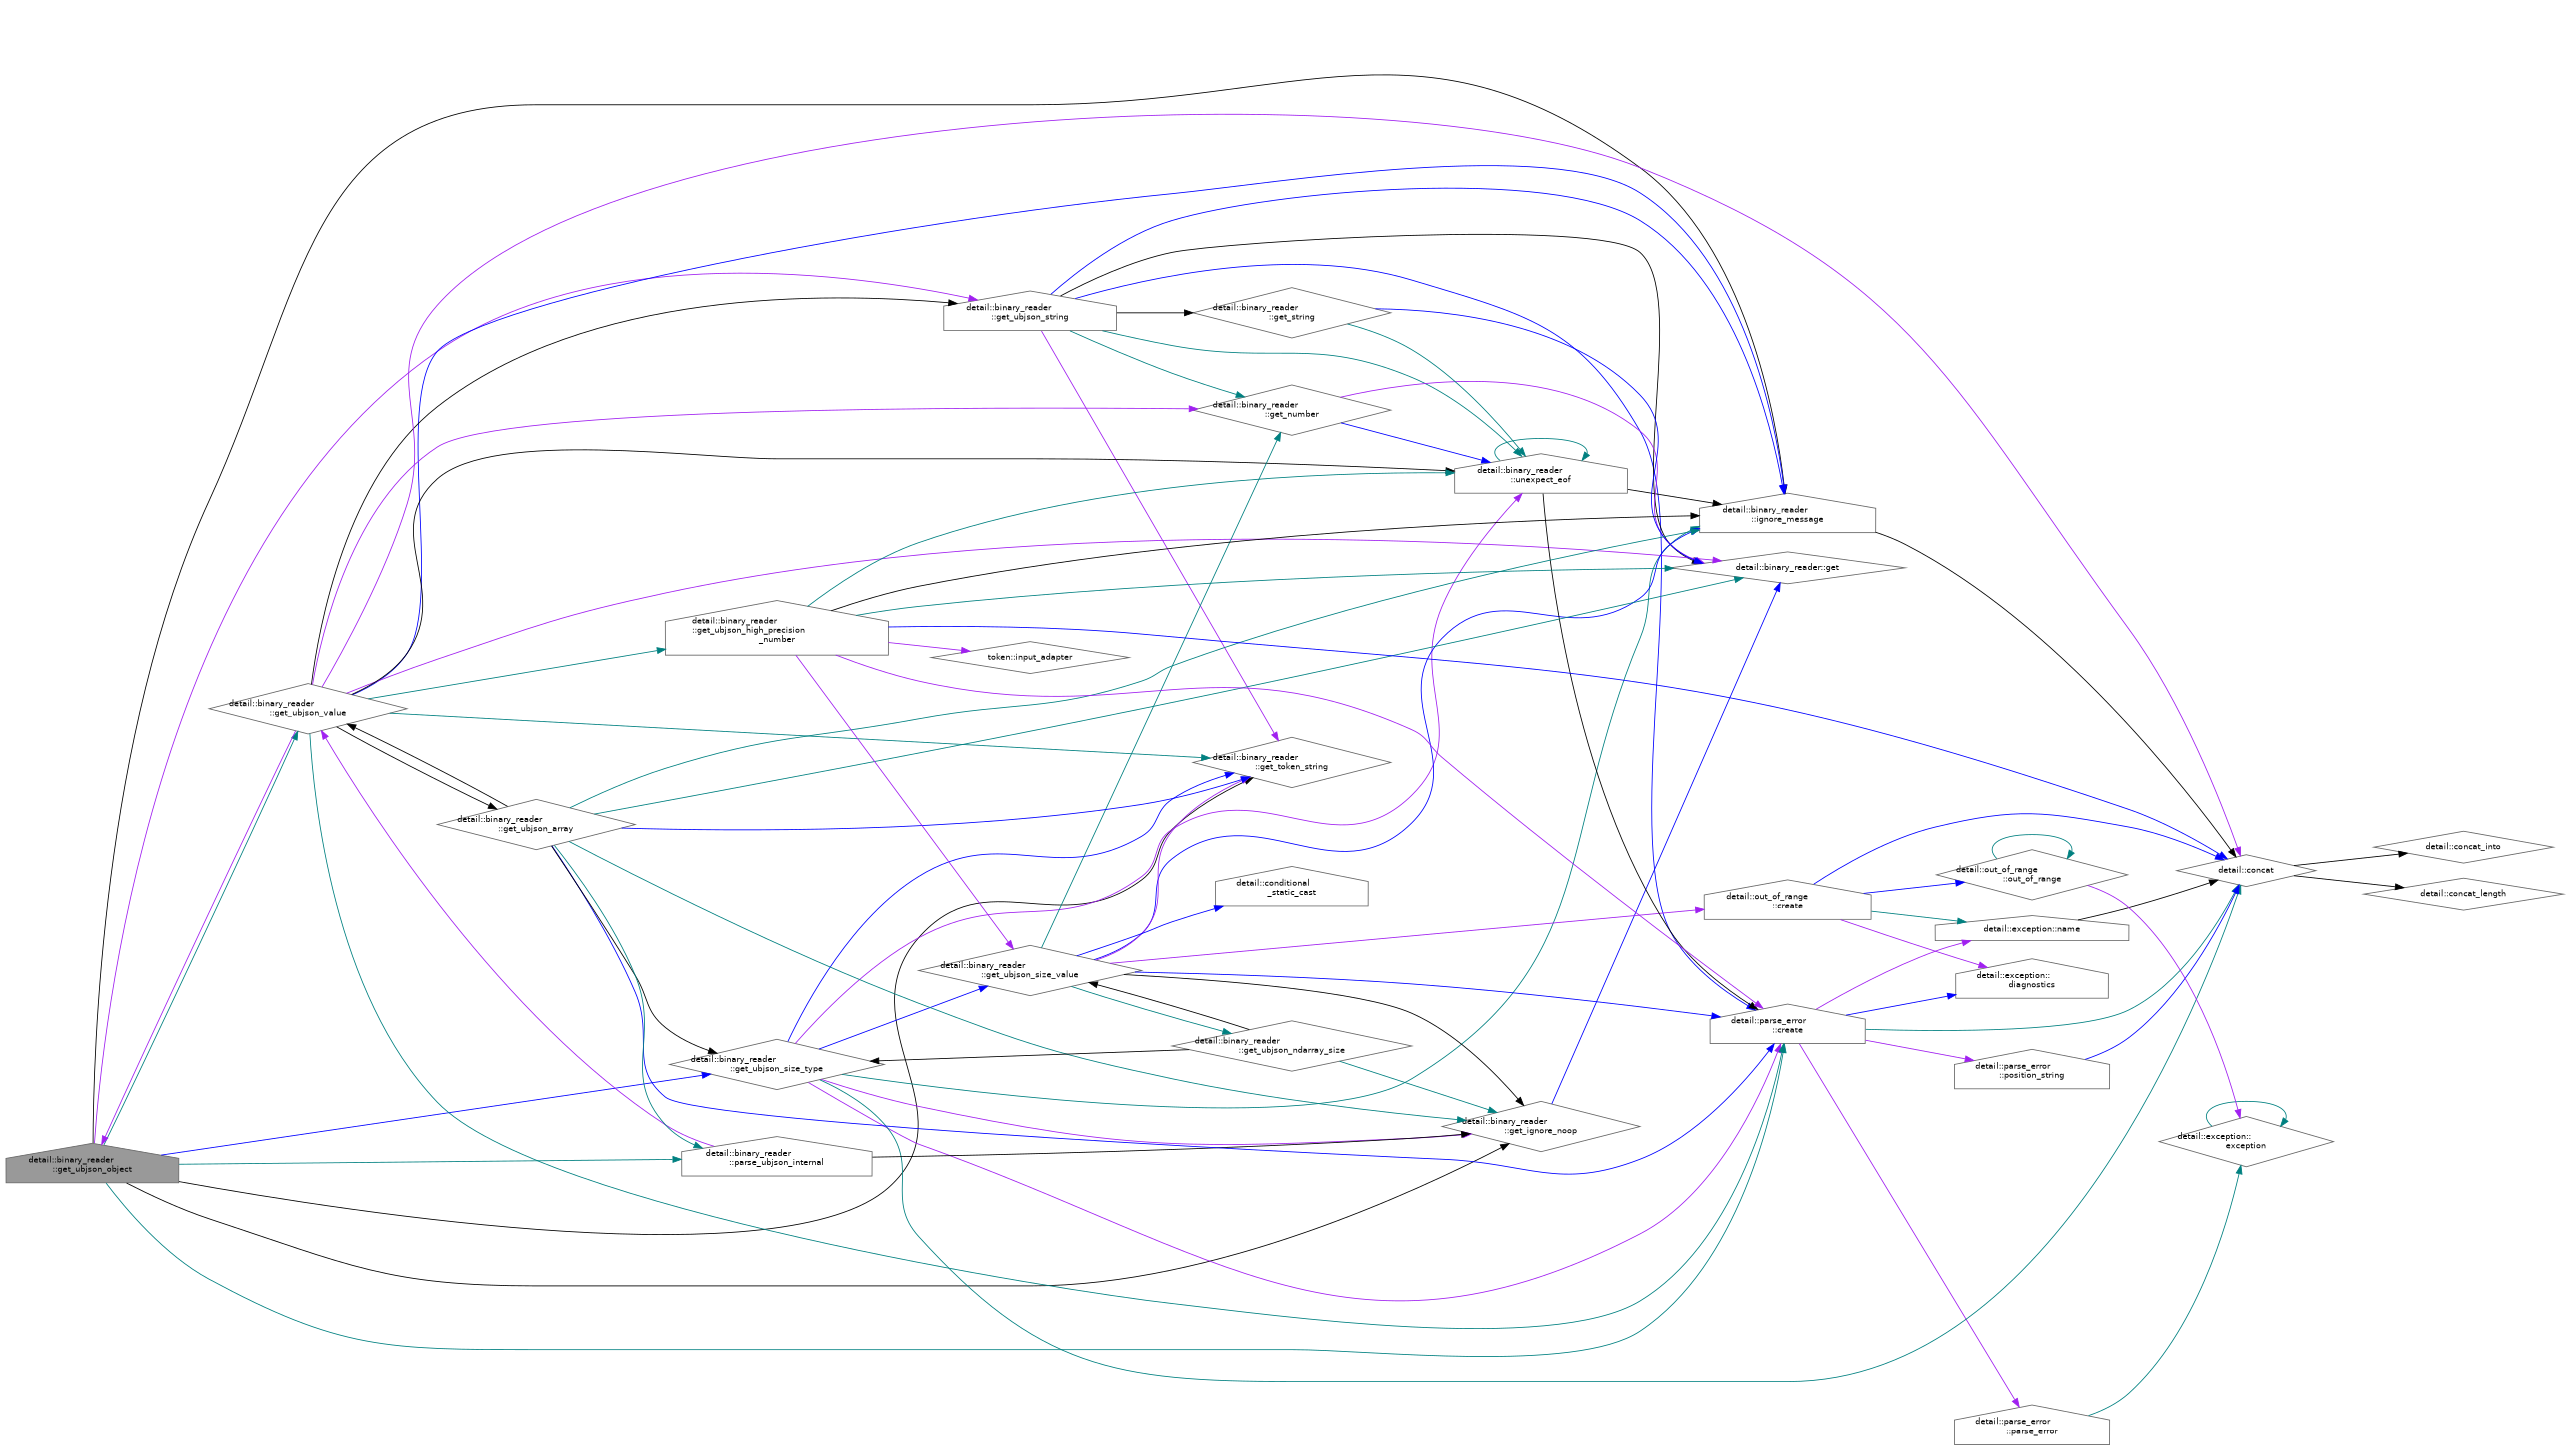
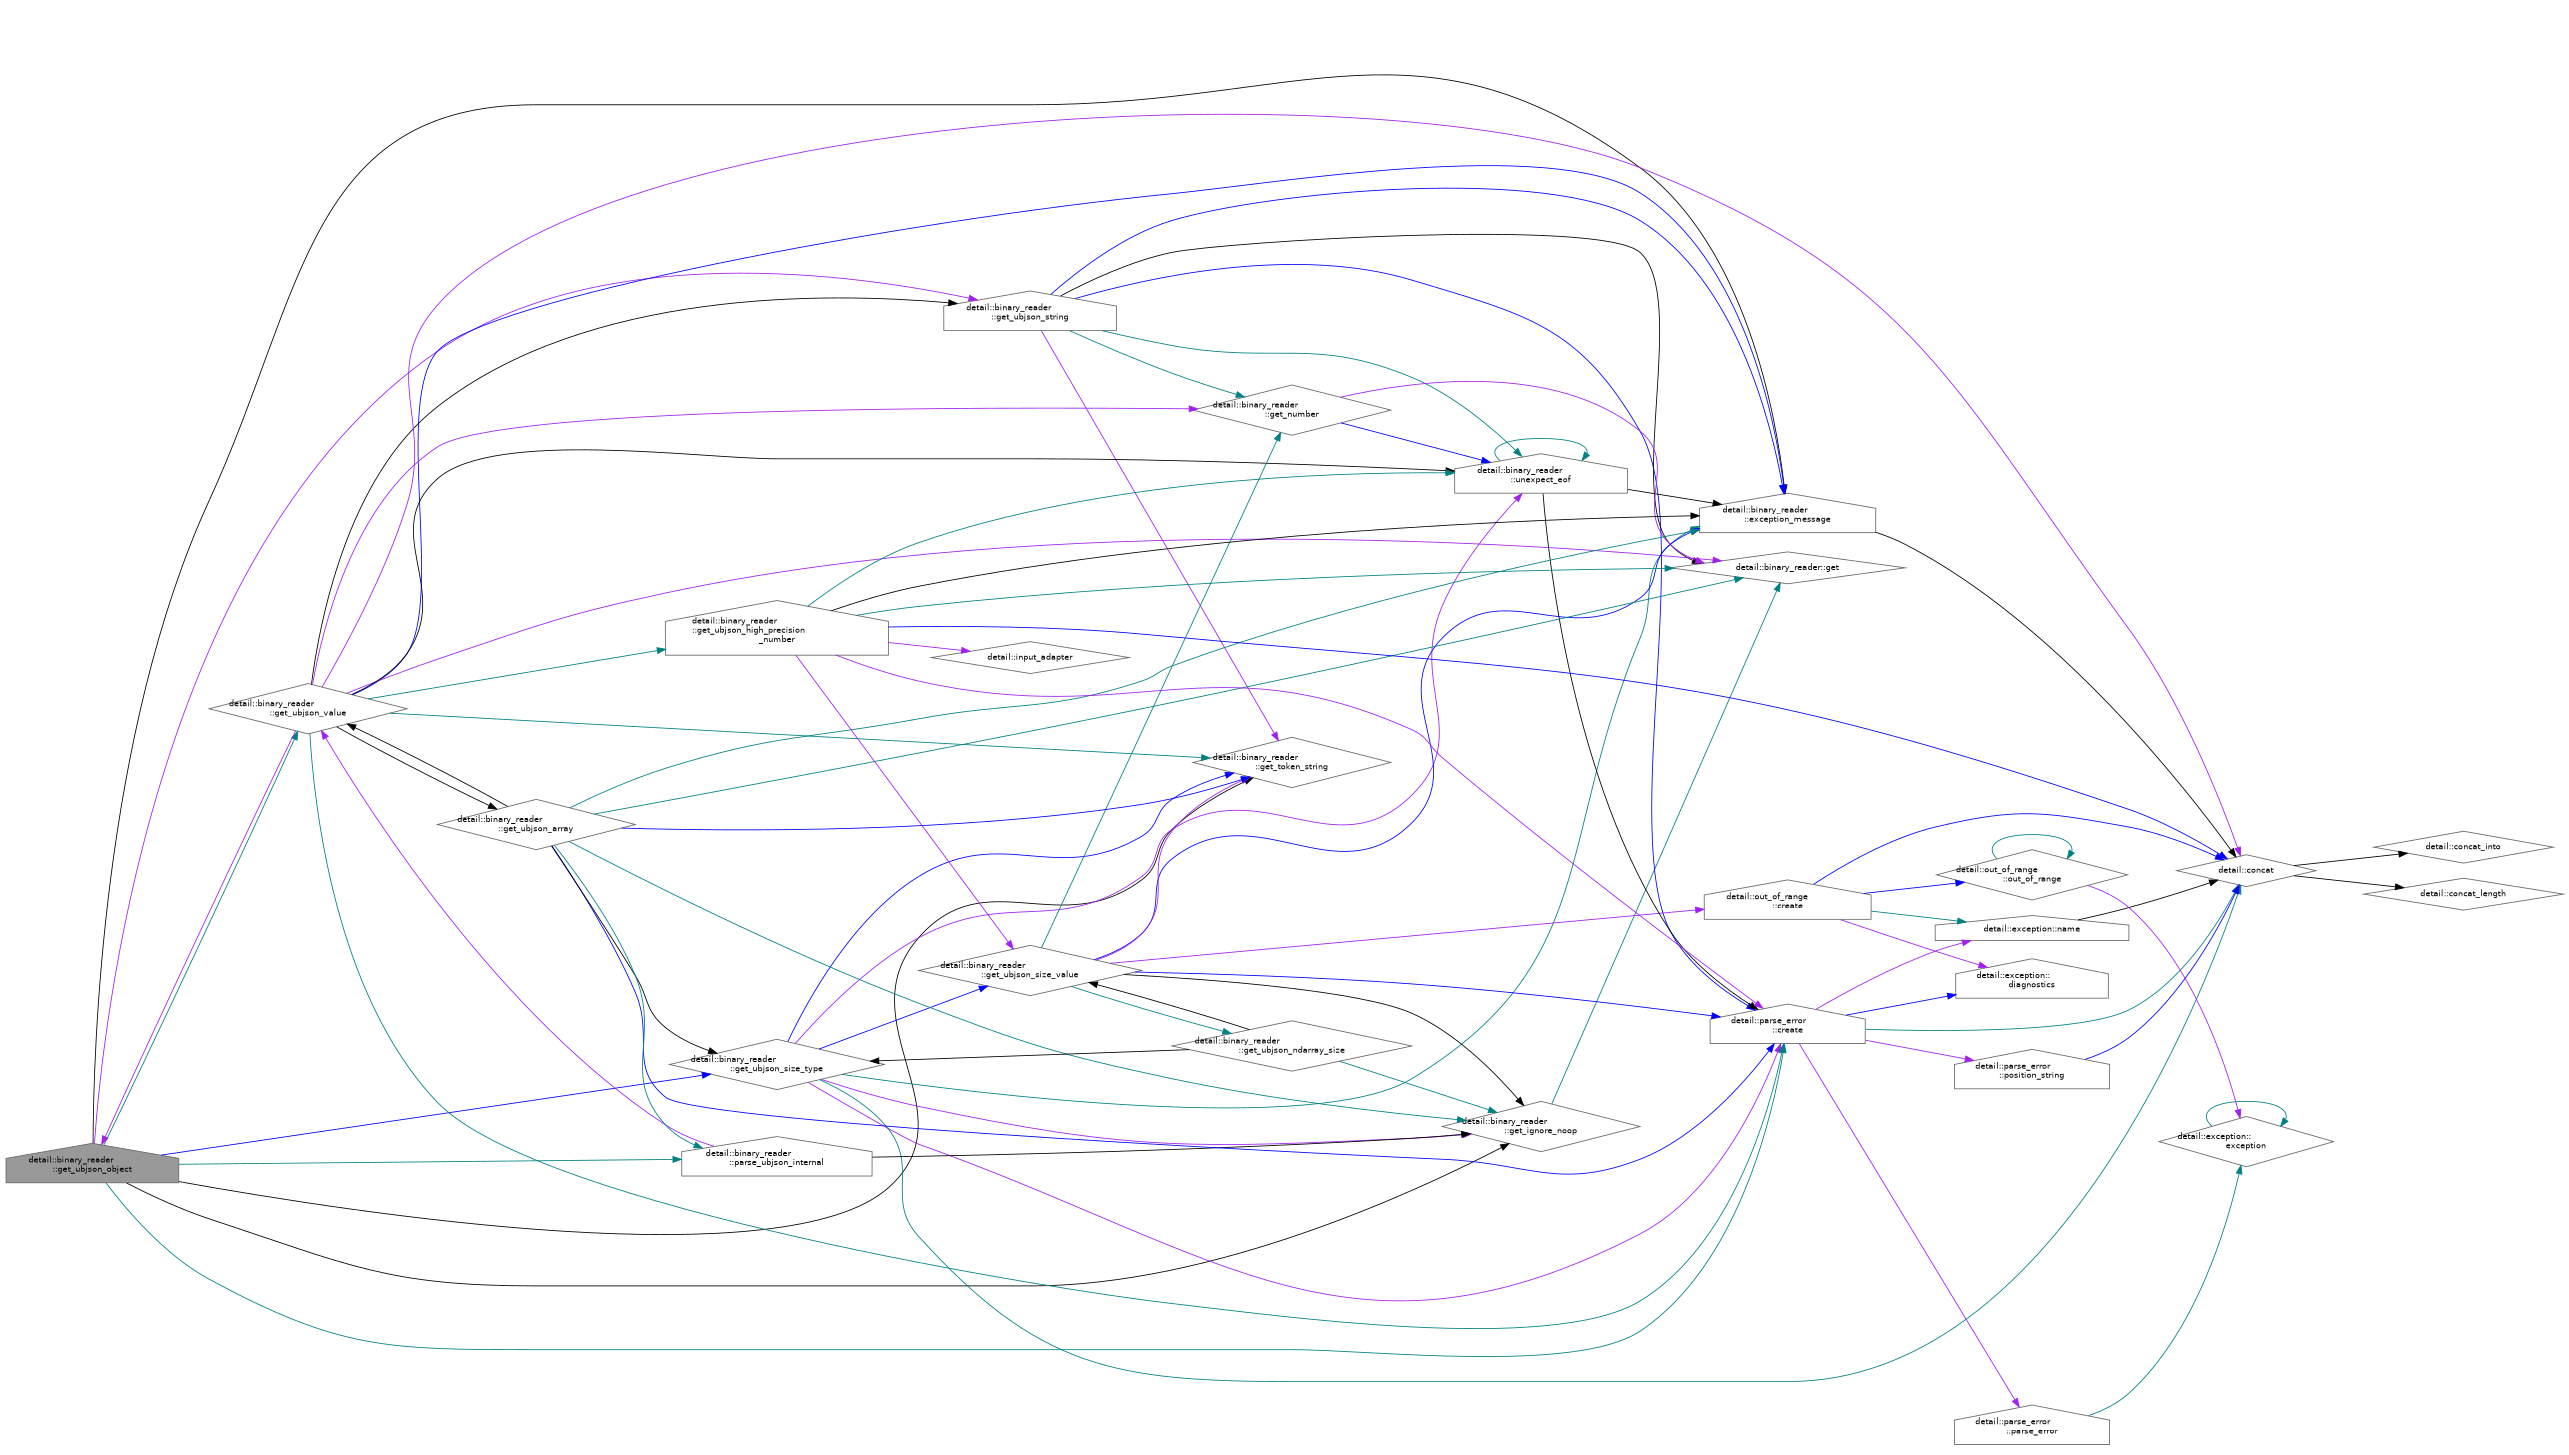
(1292, 313) -> none
(1788, 515) -> (1788, 515)
(1030, 658) -> (1030, 658)
(1664, 847) -> (1664, 847)
(1292, 888) -> none
